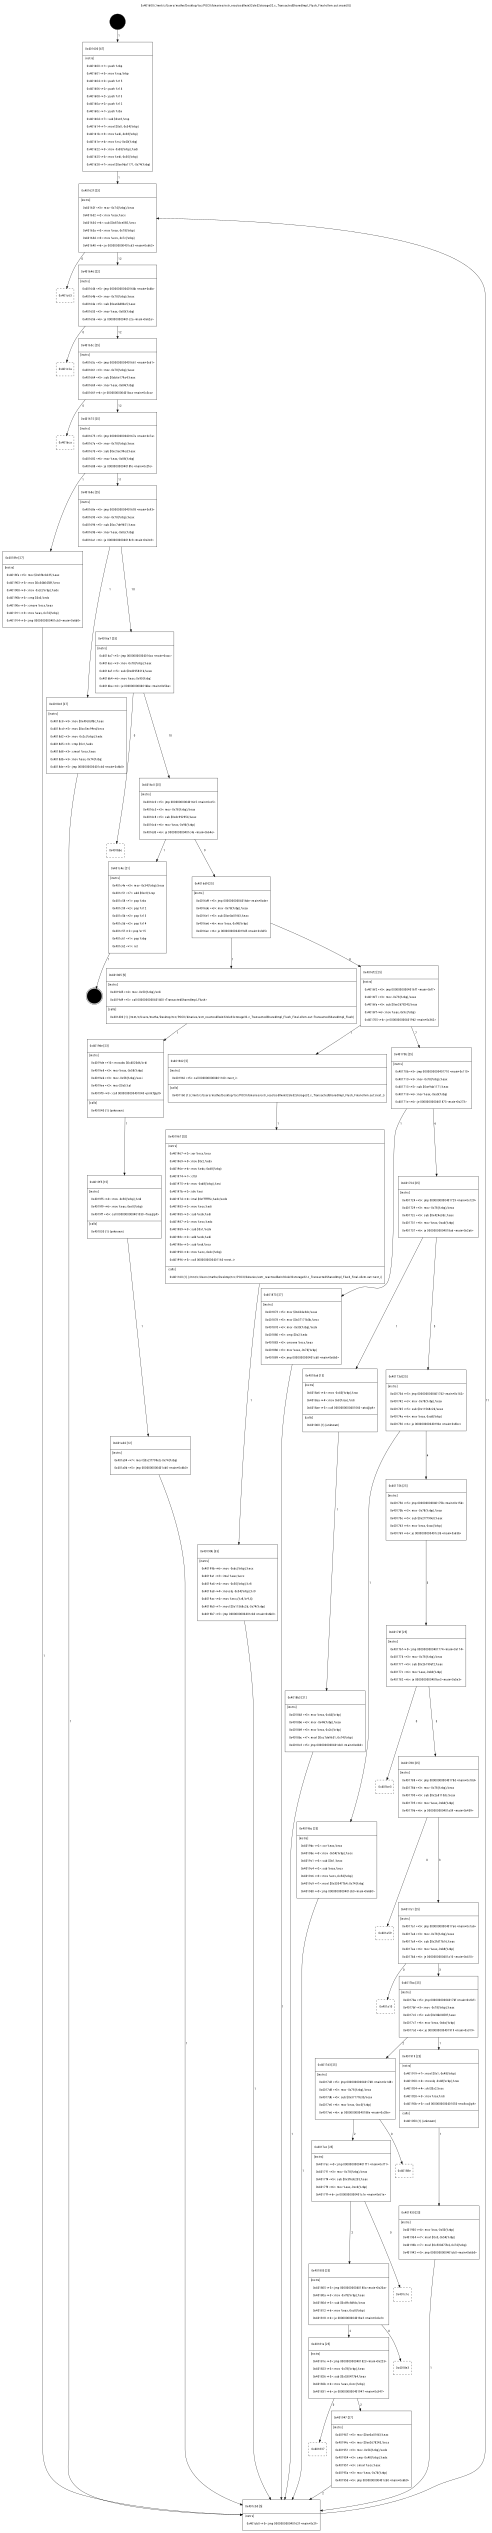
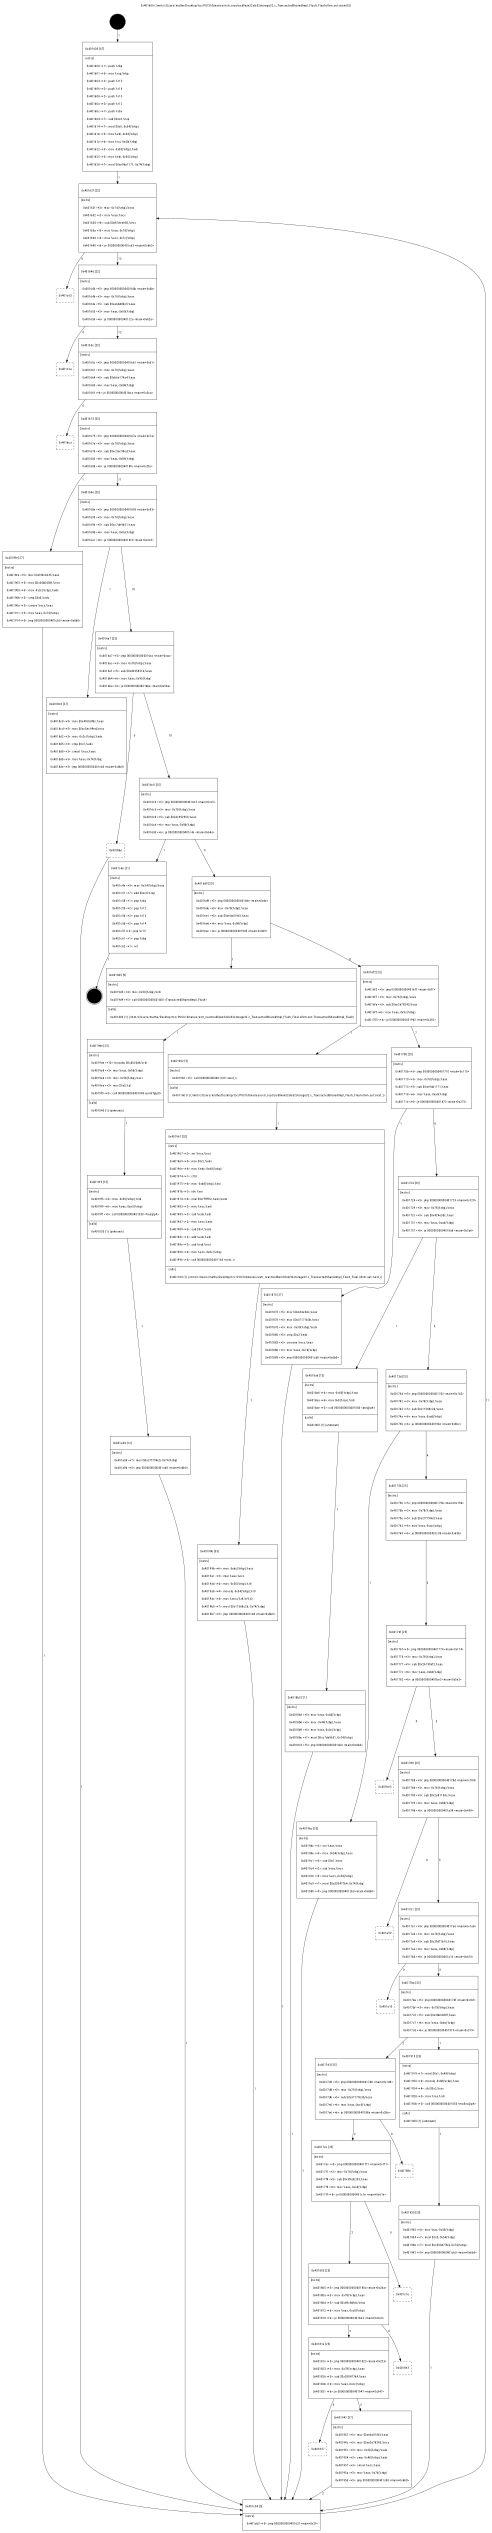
(118, 405) -> none
(69, 1715) -> (80, 1739)
